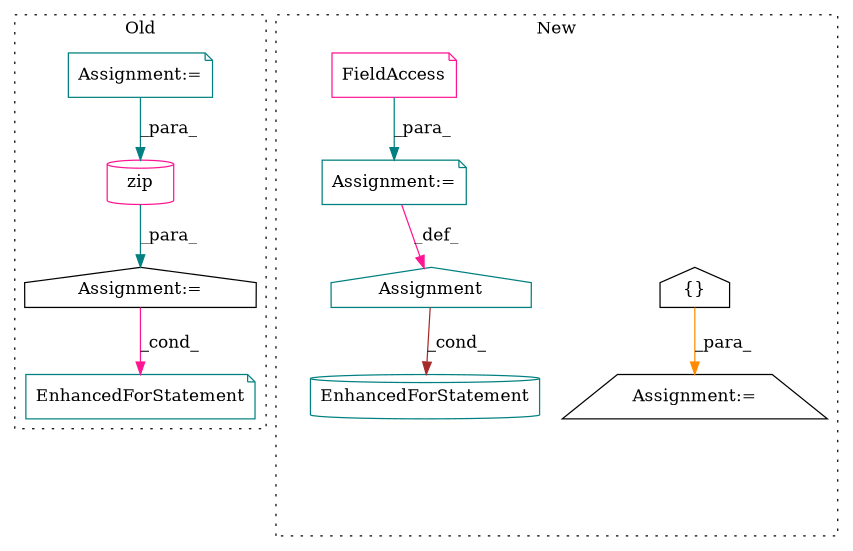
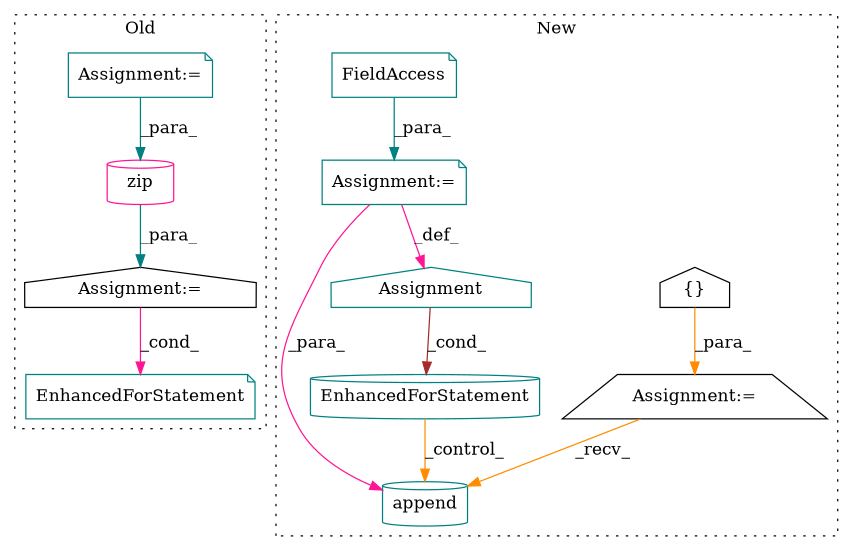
(394, 75) -> (394, 75)
none -> (425, 504)
